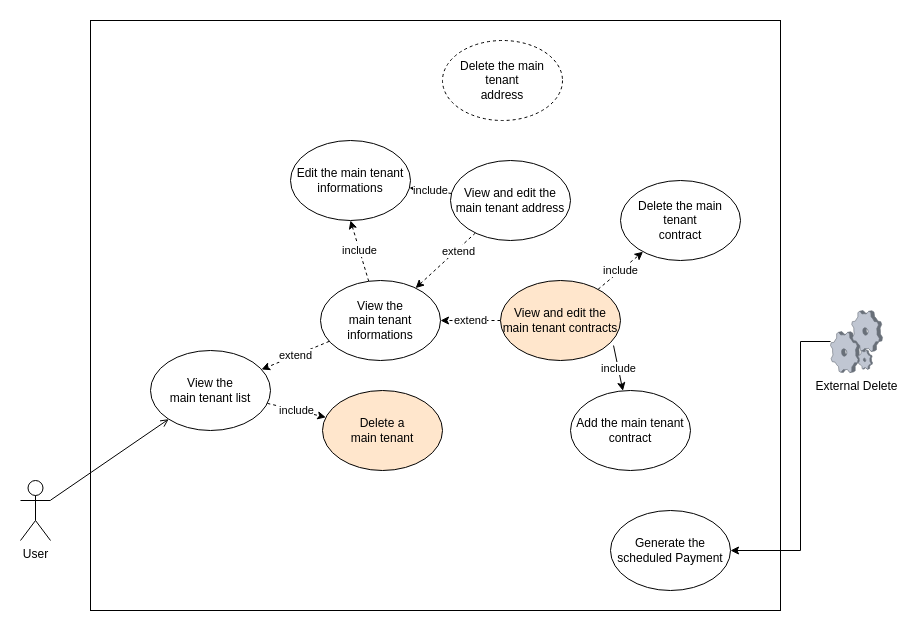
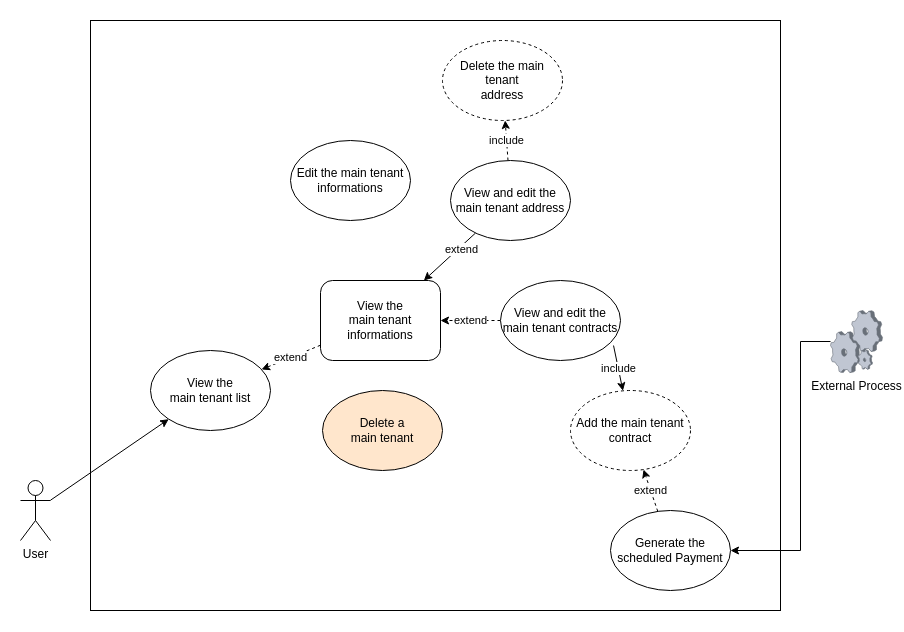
(434, 191) -> (507, 144)
(681, 221) -> none
(361, 254) -> none
(447, 259) -> (452, 255)
(618, 273) -> none
(381, 321) -> (381, 321)
(561, 321) -> (561, 321)
(857, 387) -> (857, 387)
(293, 409) -> none
(164, 423) -> (162, 424)
(631, 431) -> (631, 431)
none -> (652, 494)
